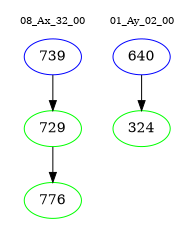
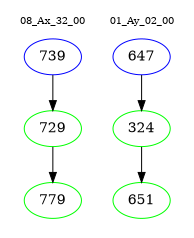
(142, 57) -> (142, 57)
(53, 200) -> (53, 200)
none -> (142, 200)
